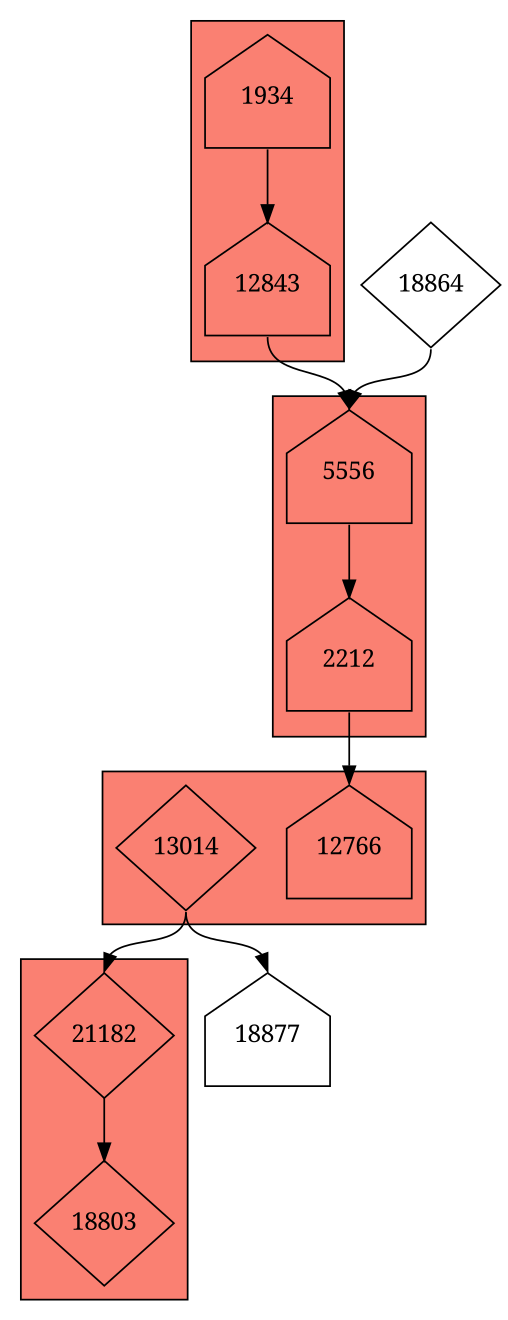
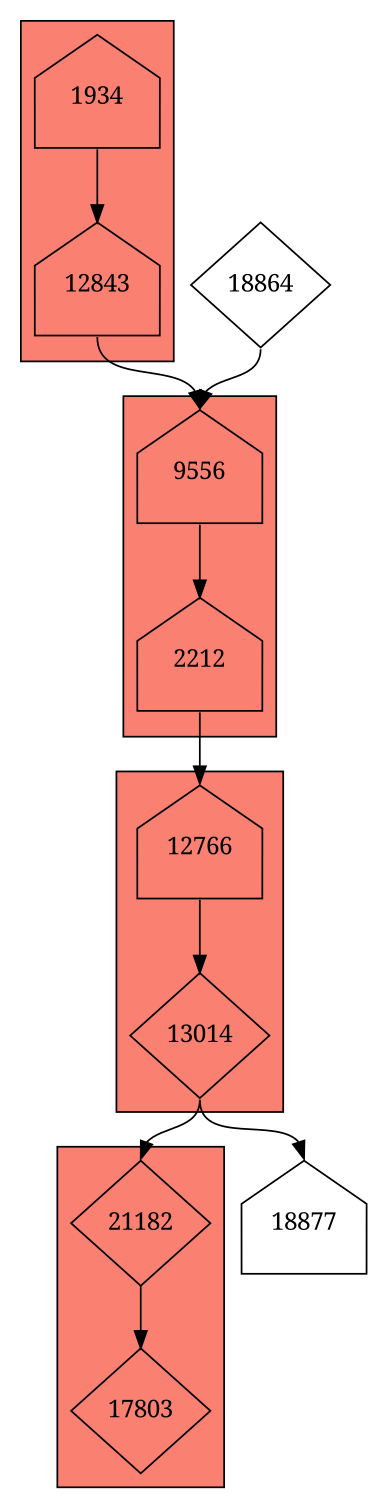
(349, 473) -> (200, 473)
none -> (200, 928)
(104, 1223) -> (141, 1411)
